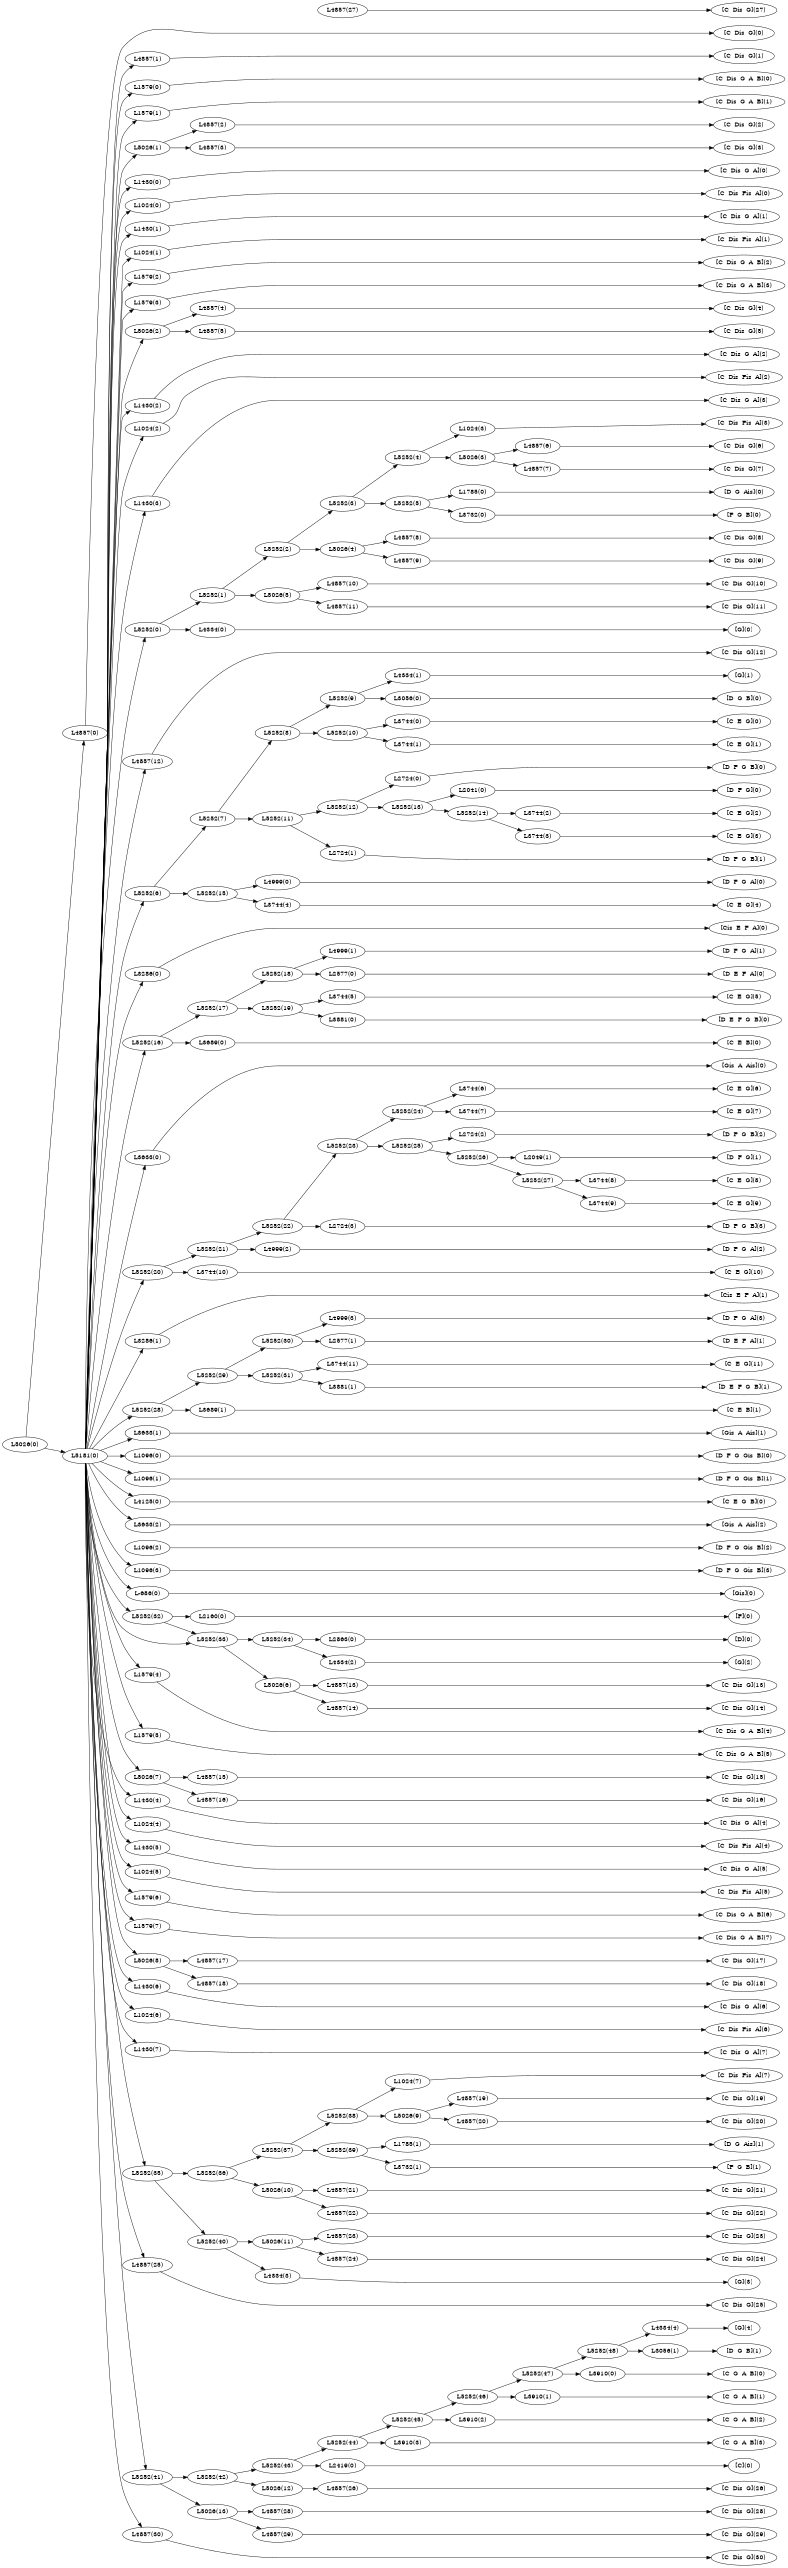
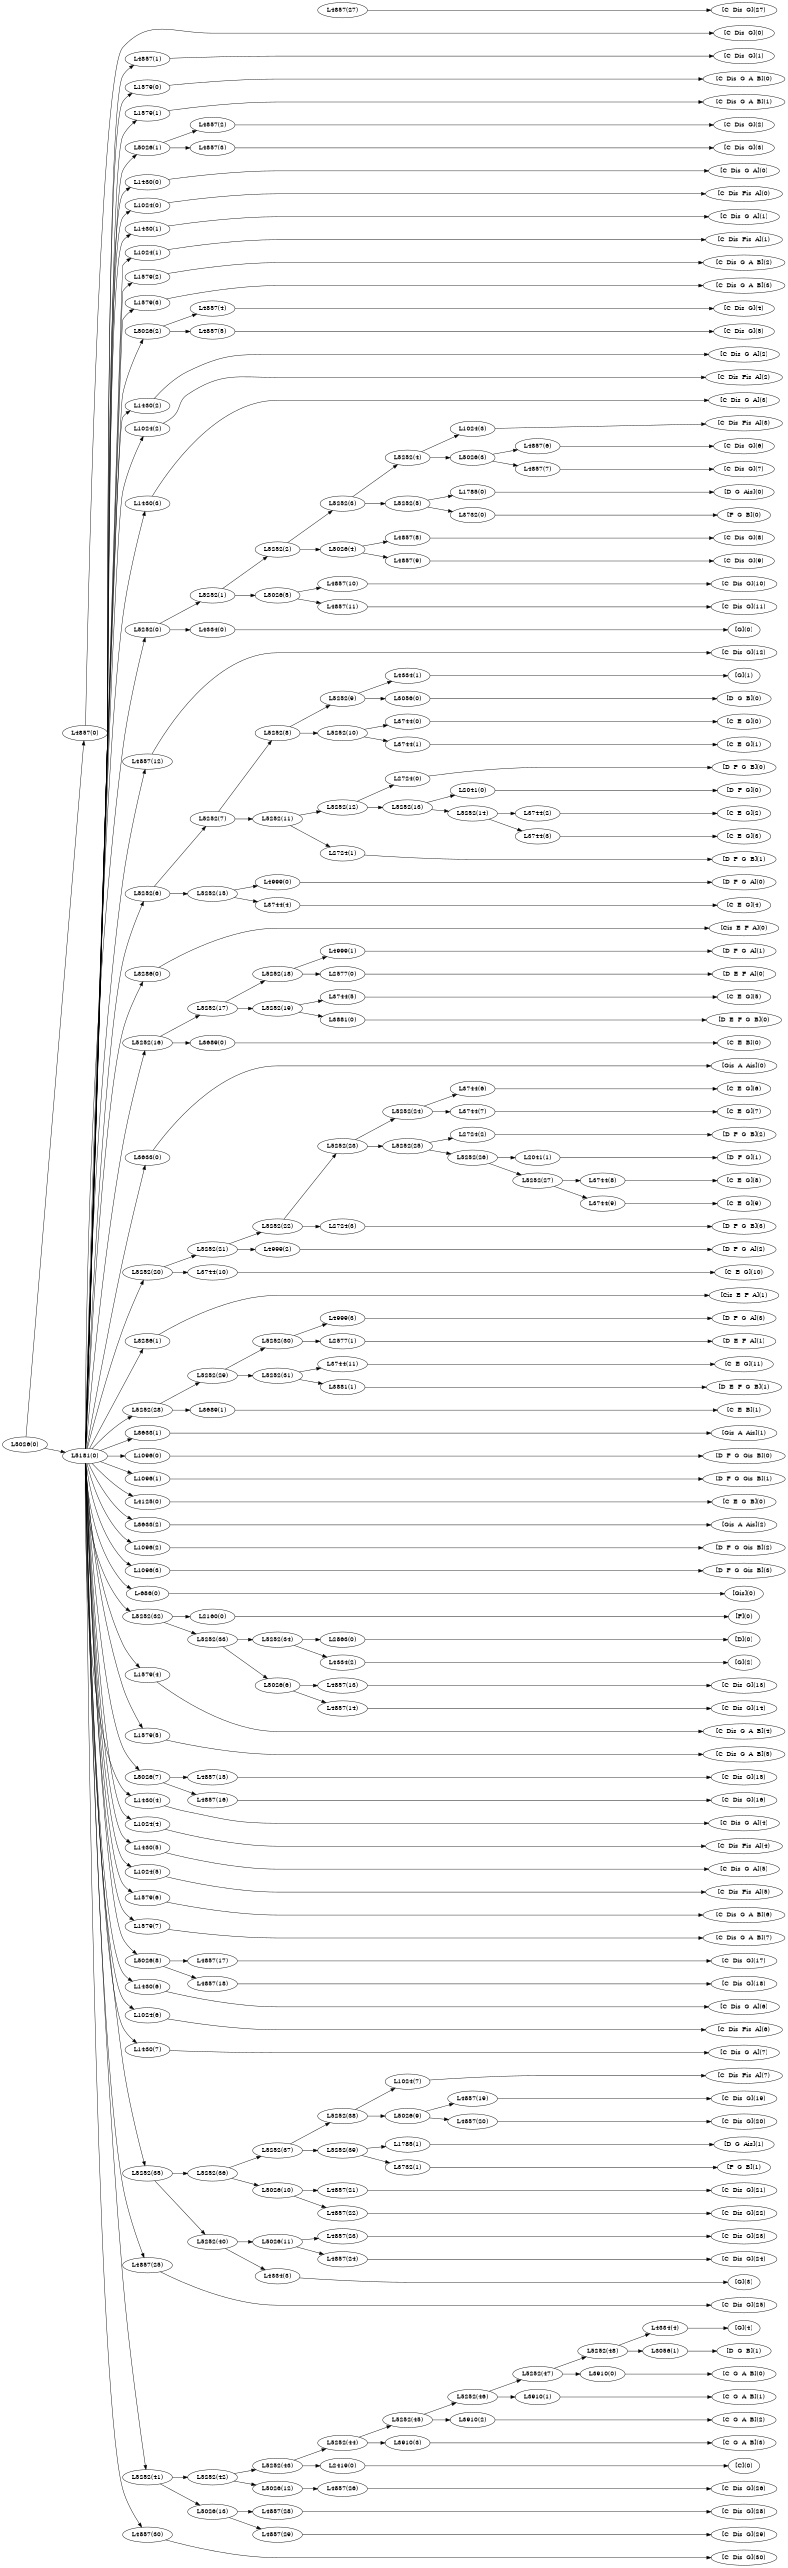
(538, 1158) -> (538, 1158)
(117, 1620) -> (102, 1505)
